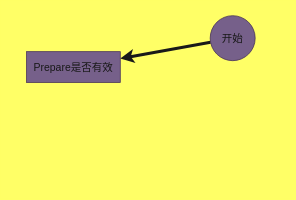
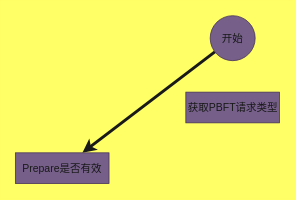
(74, 67) -> (62, 168)
none -> (233, 107)
